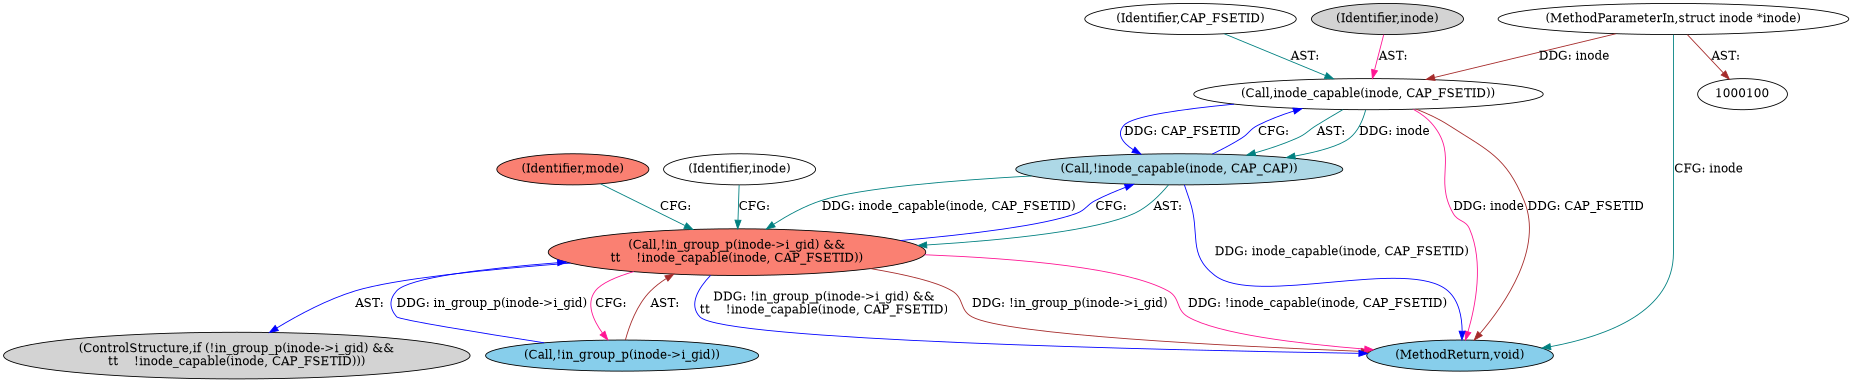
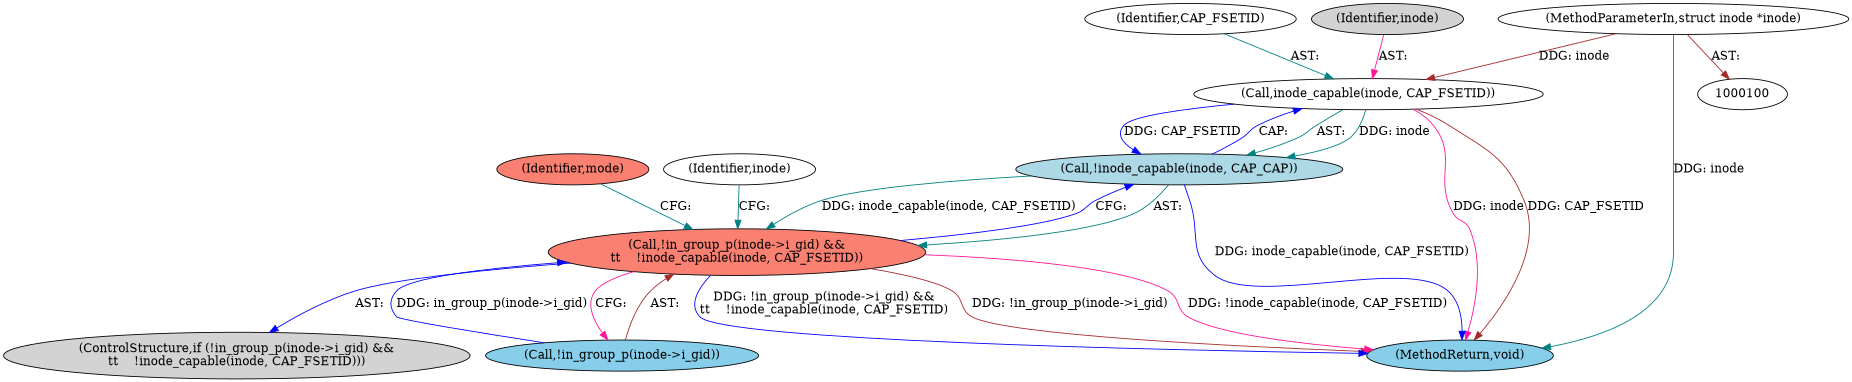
(1276, 132) -> (1276, 132)
(1709, 169) -> (1709, 169)
